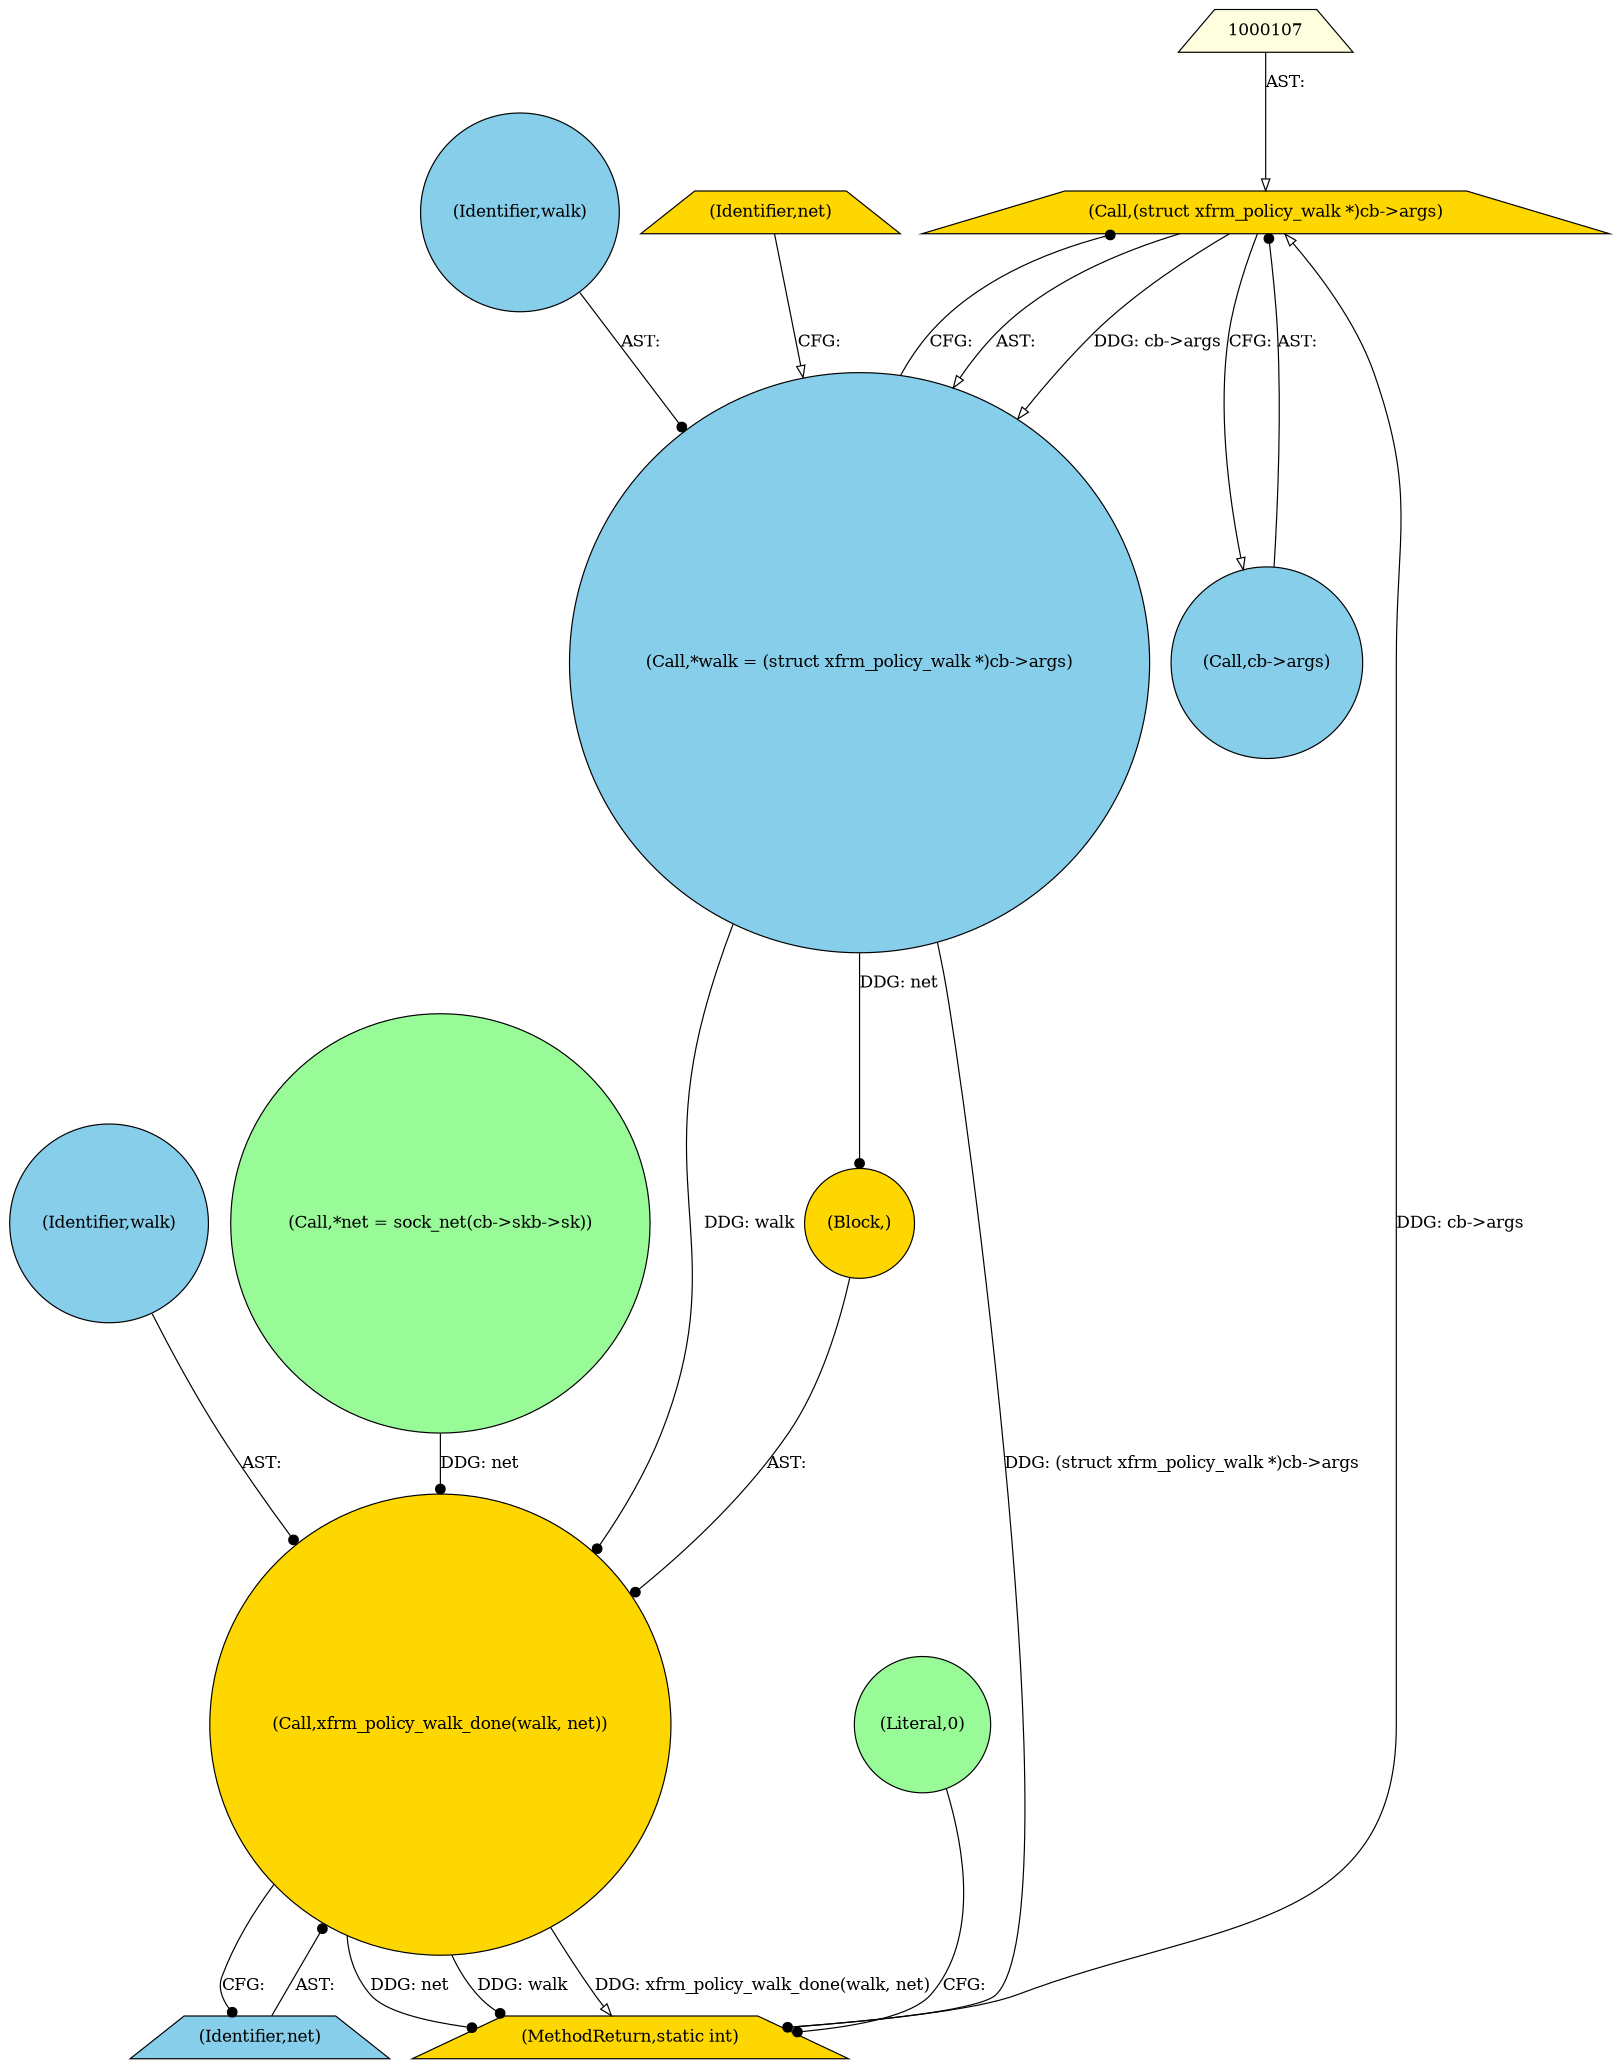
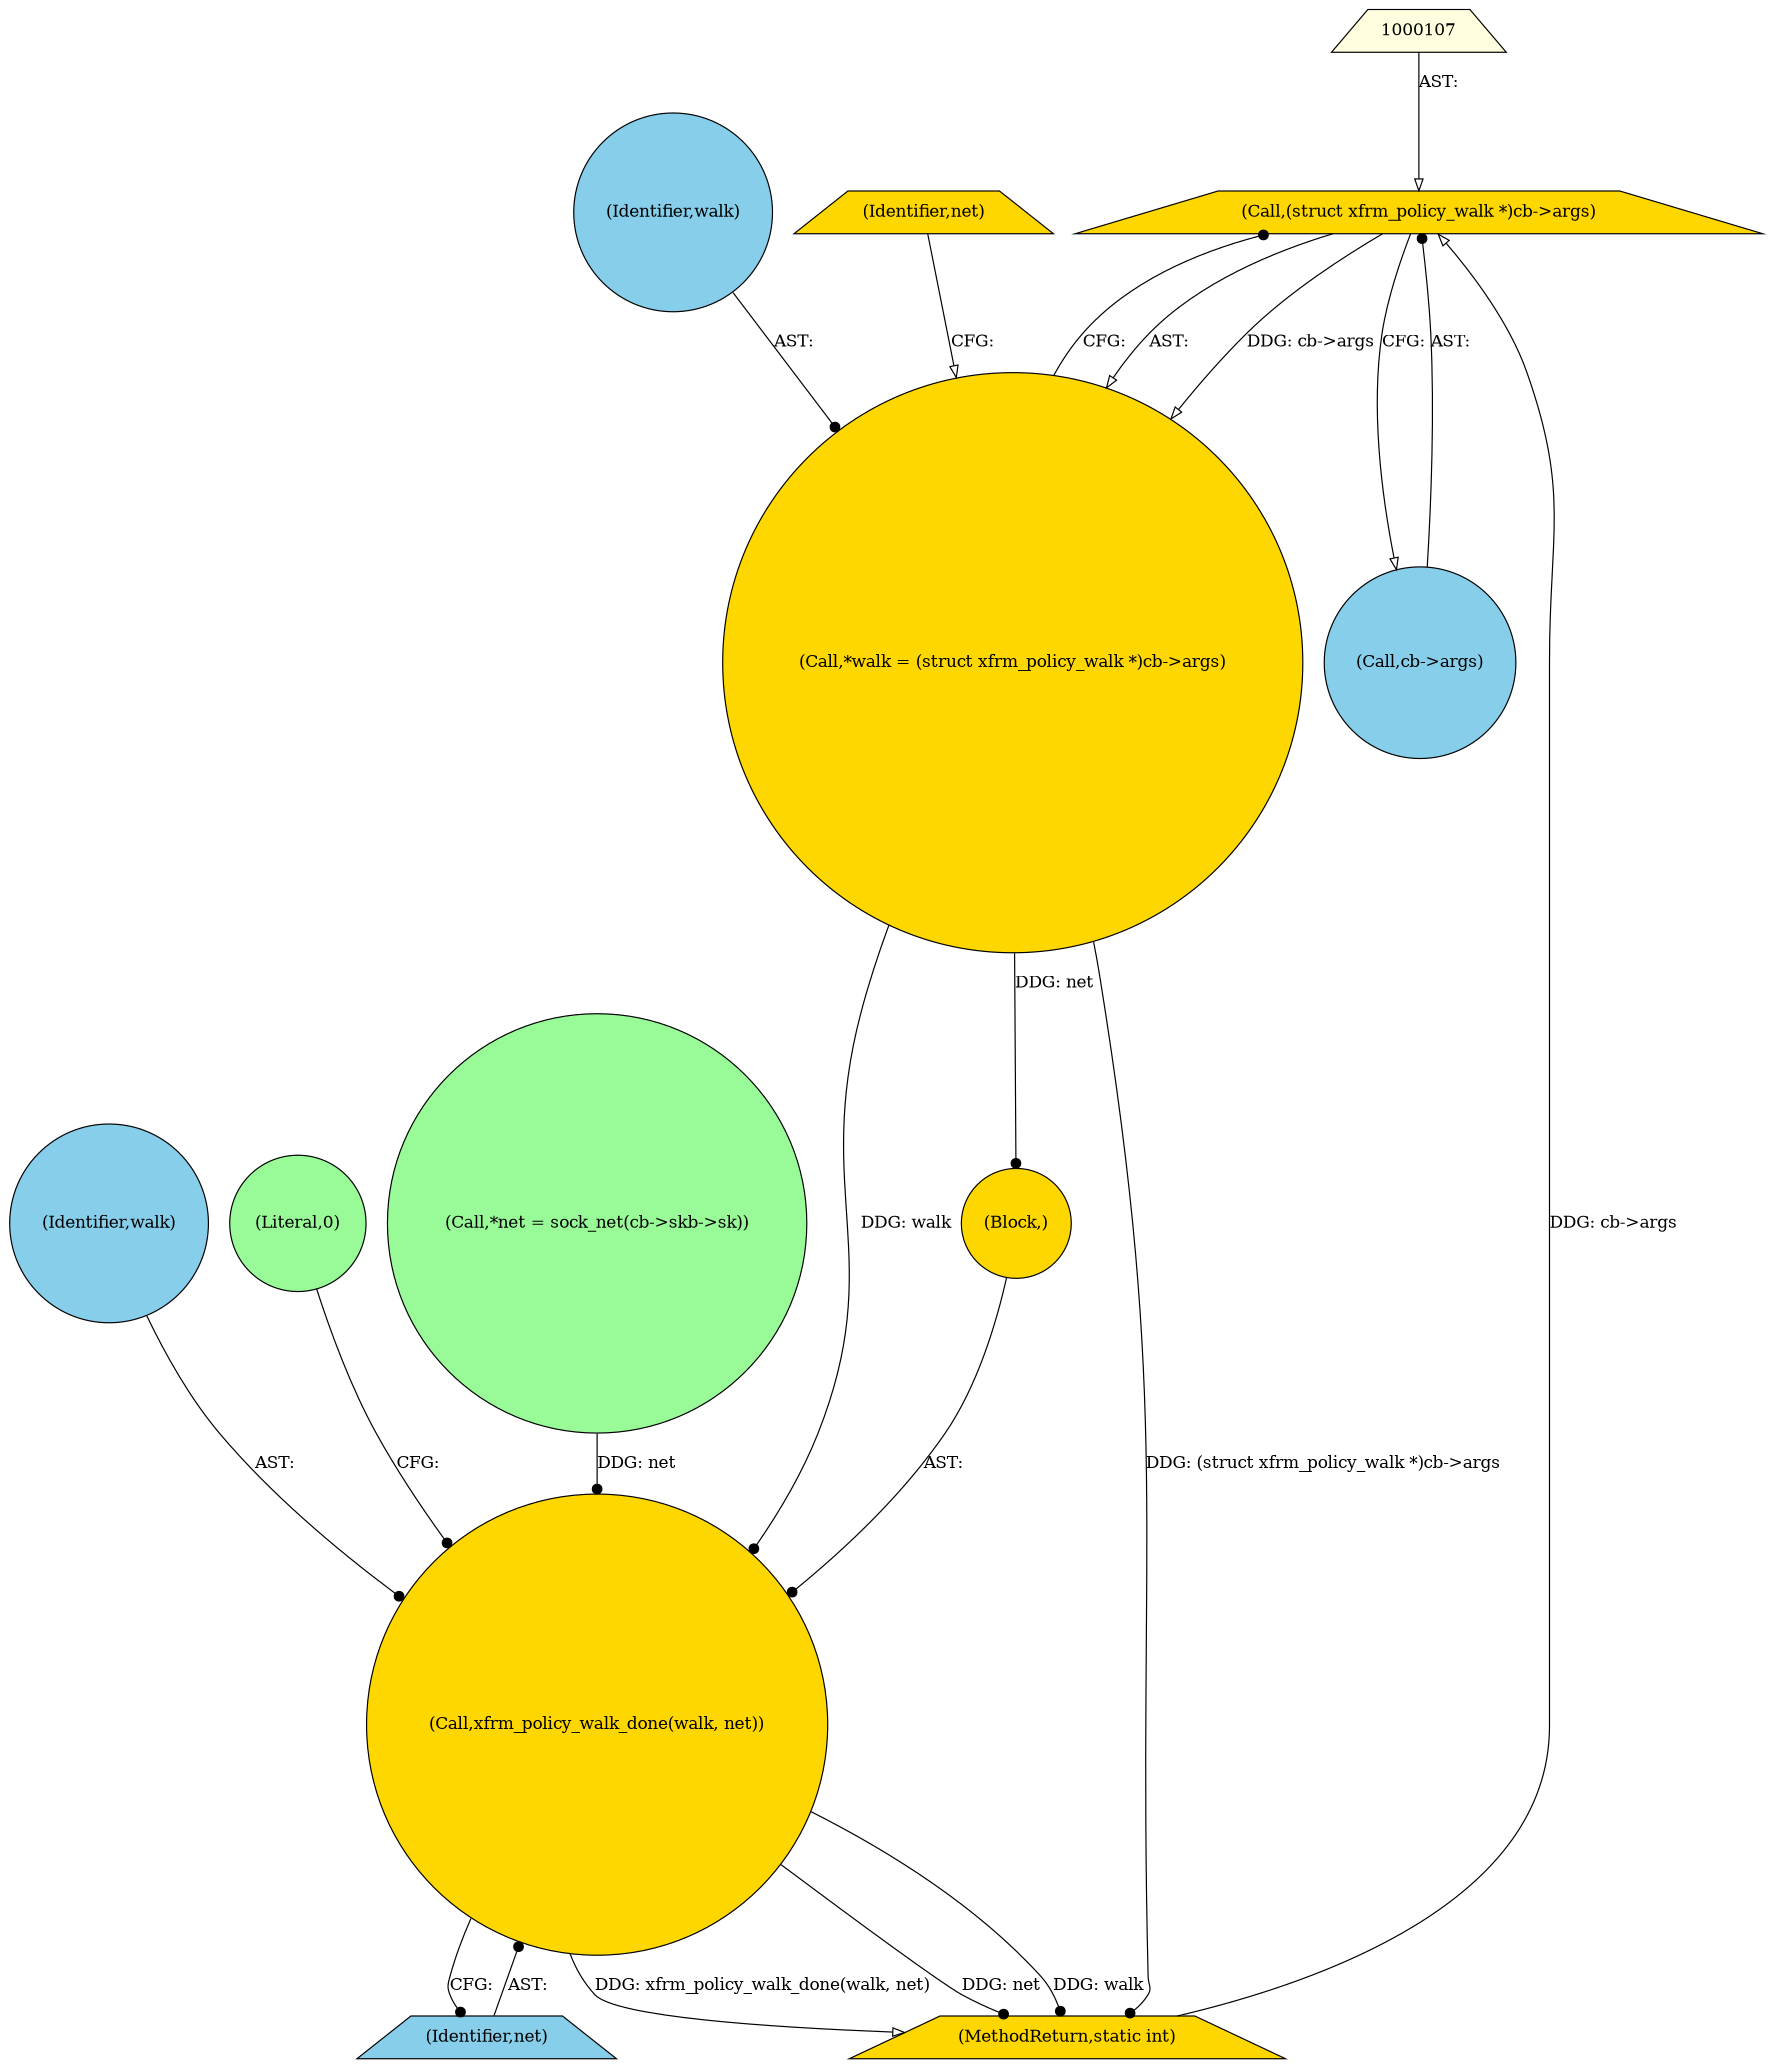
(860, 663) -> (1013, 663)
(951, 1961) -> (369, 1420)
